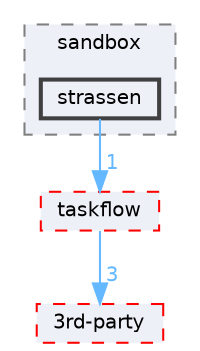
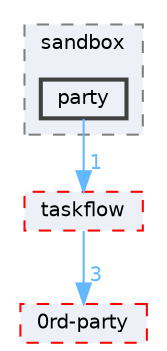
(100, 99) -> (84, 99)
(100, 323) -> (84, 323)
